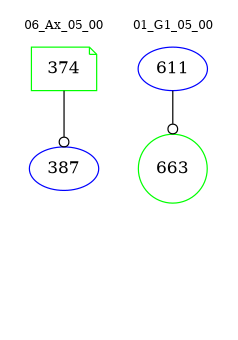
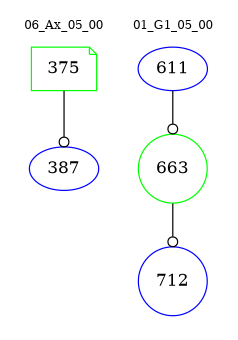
(64, 69) -> (64, 69)
none -> (173, 281)
